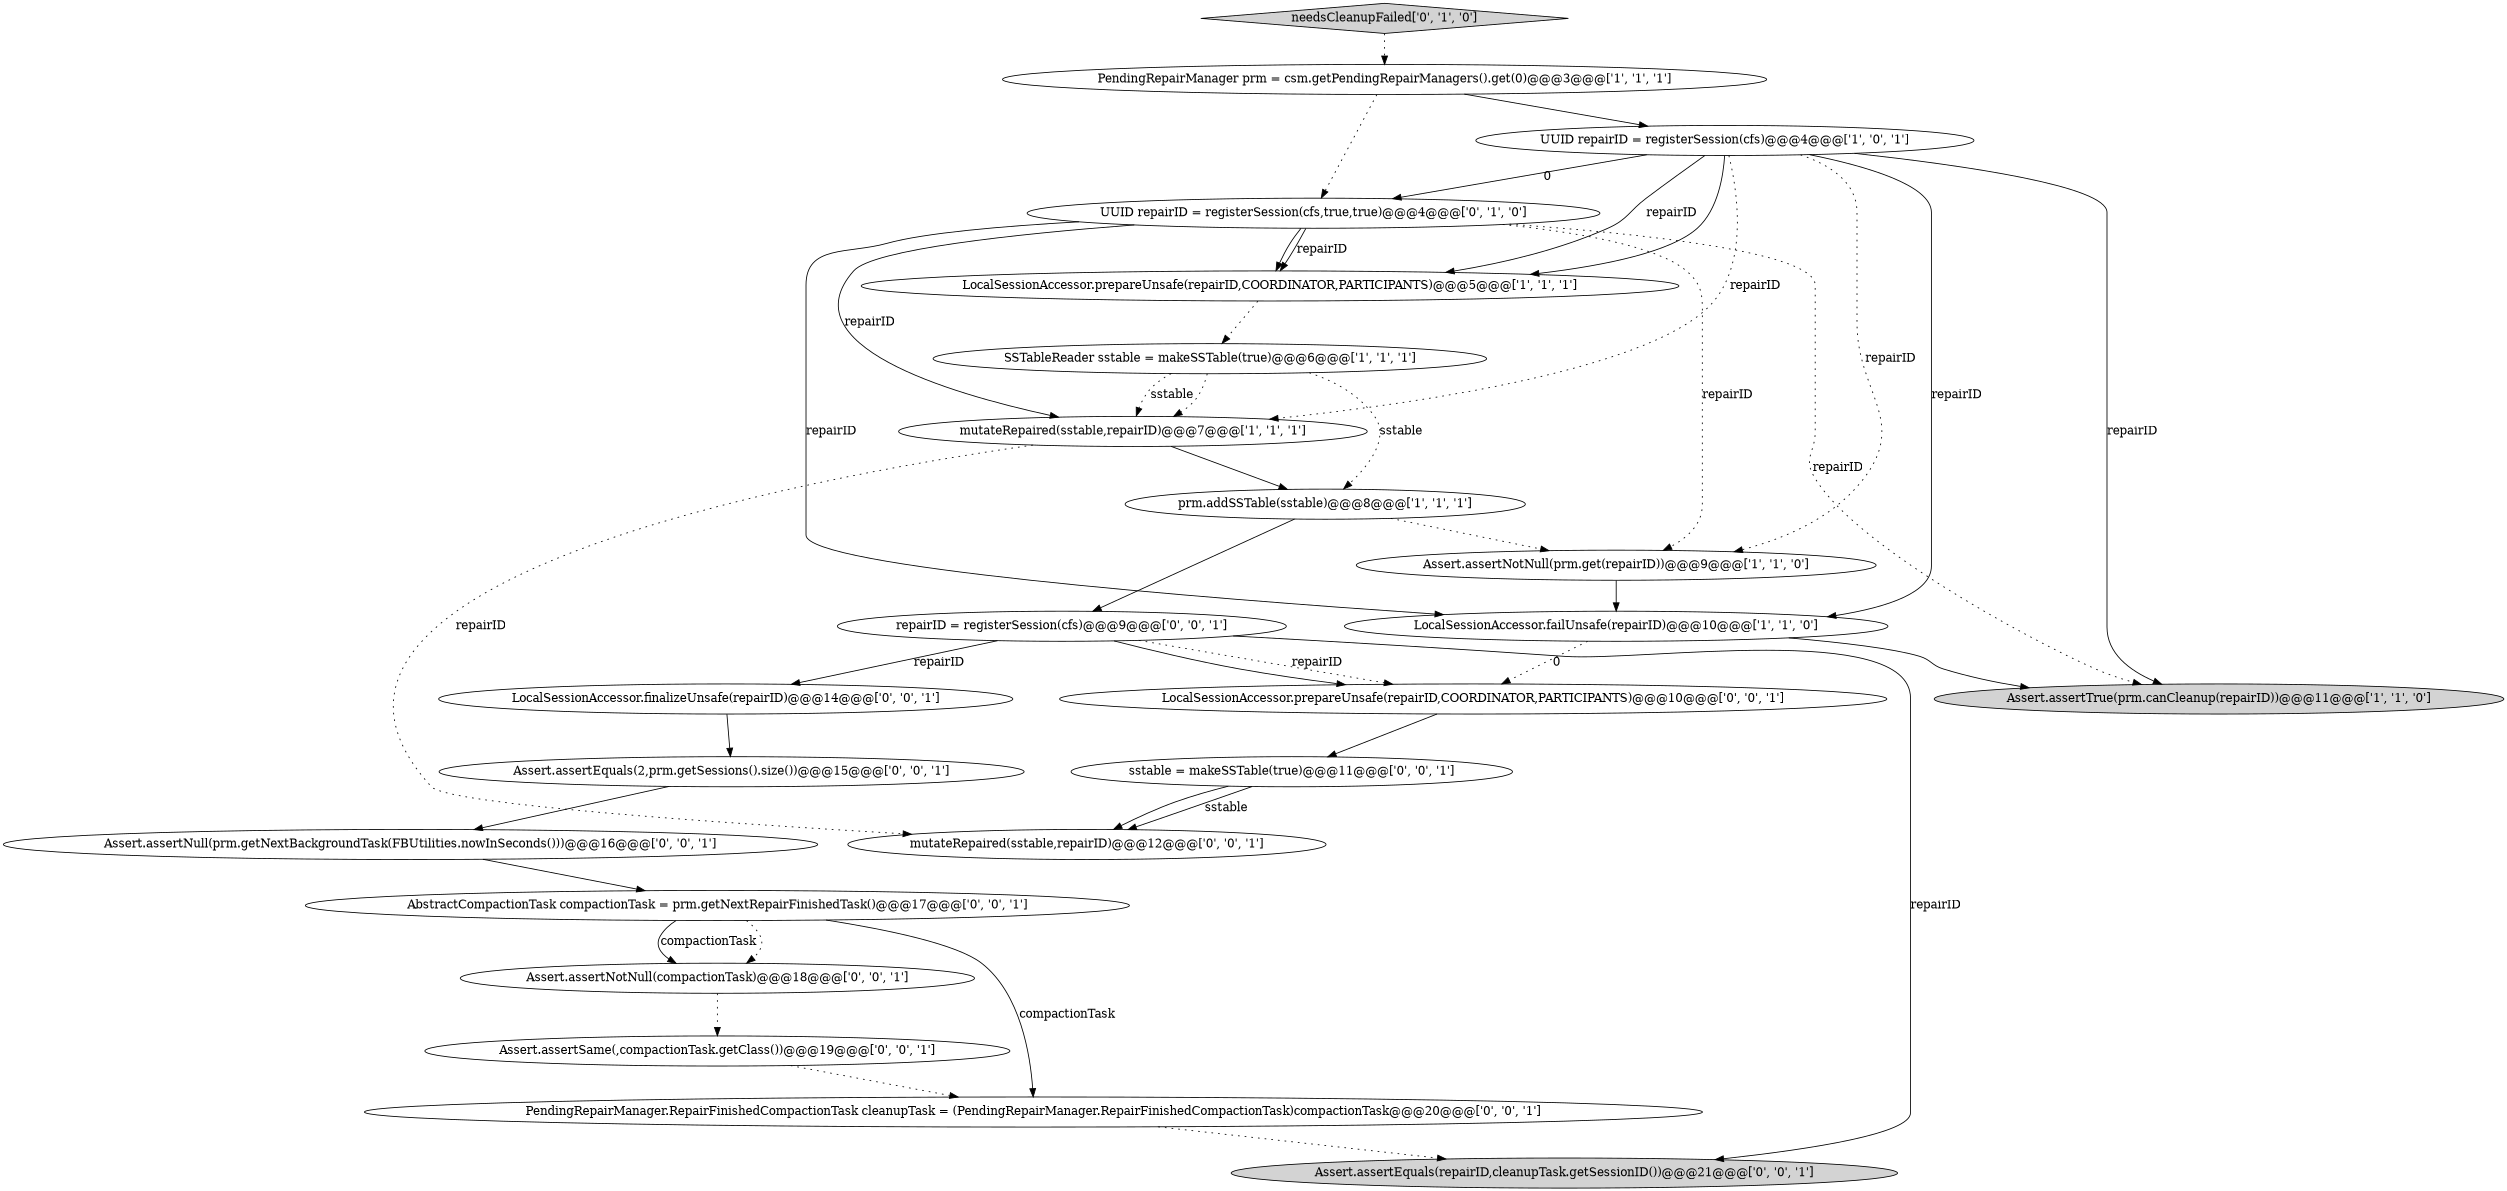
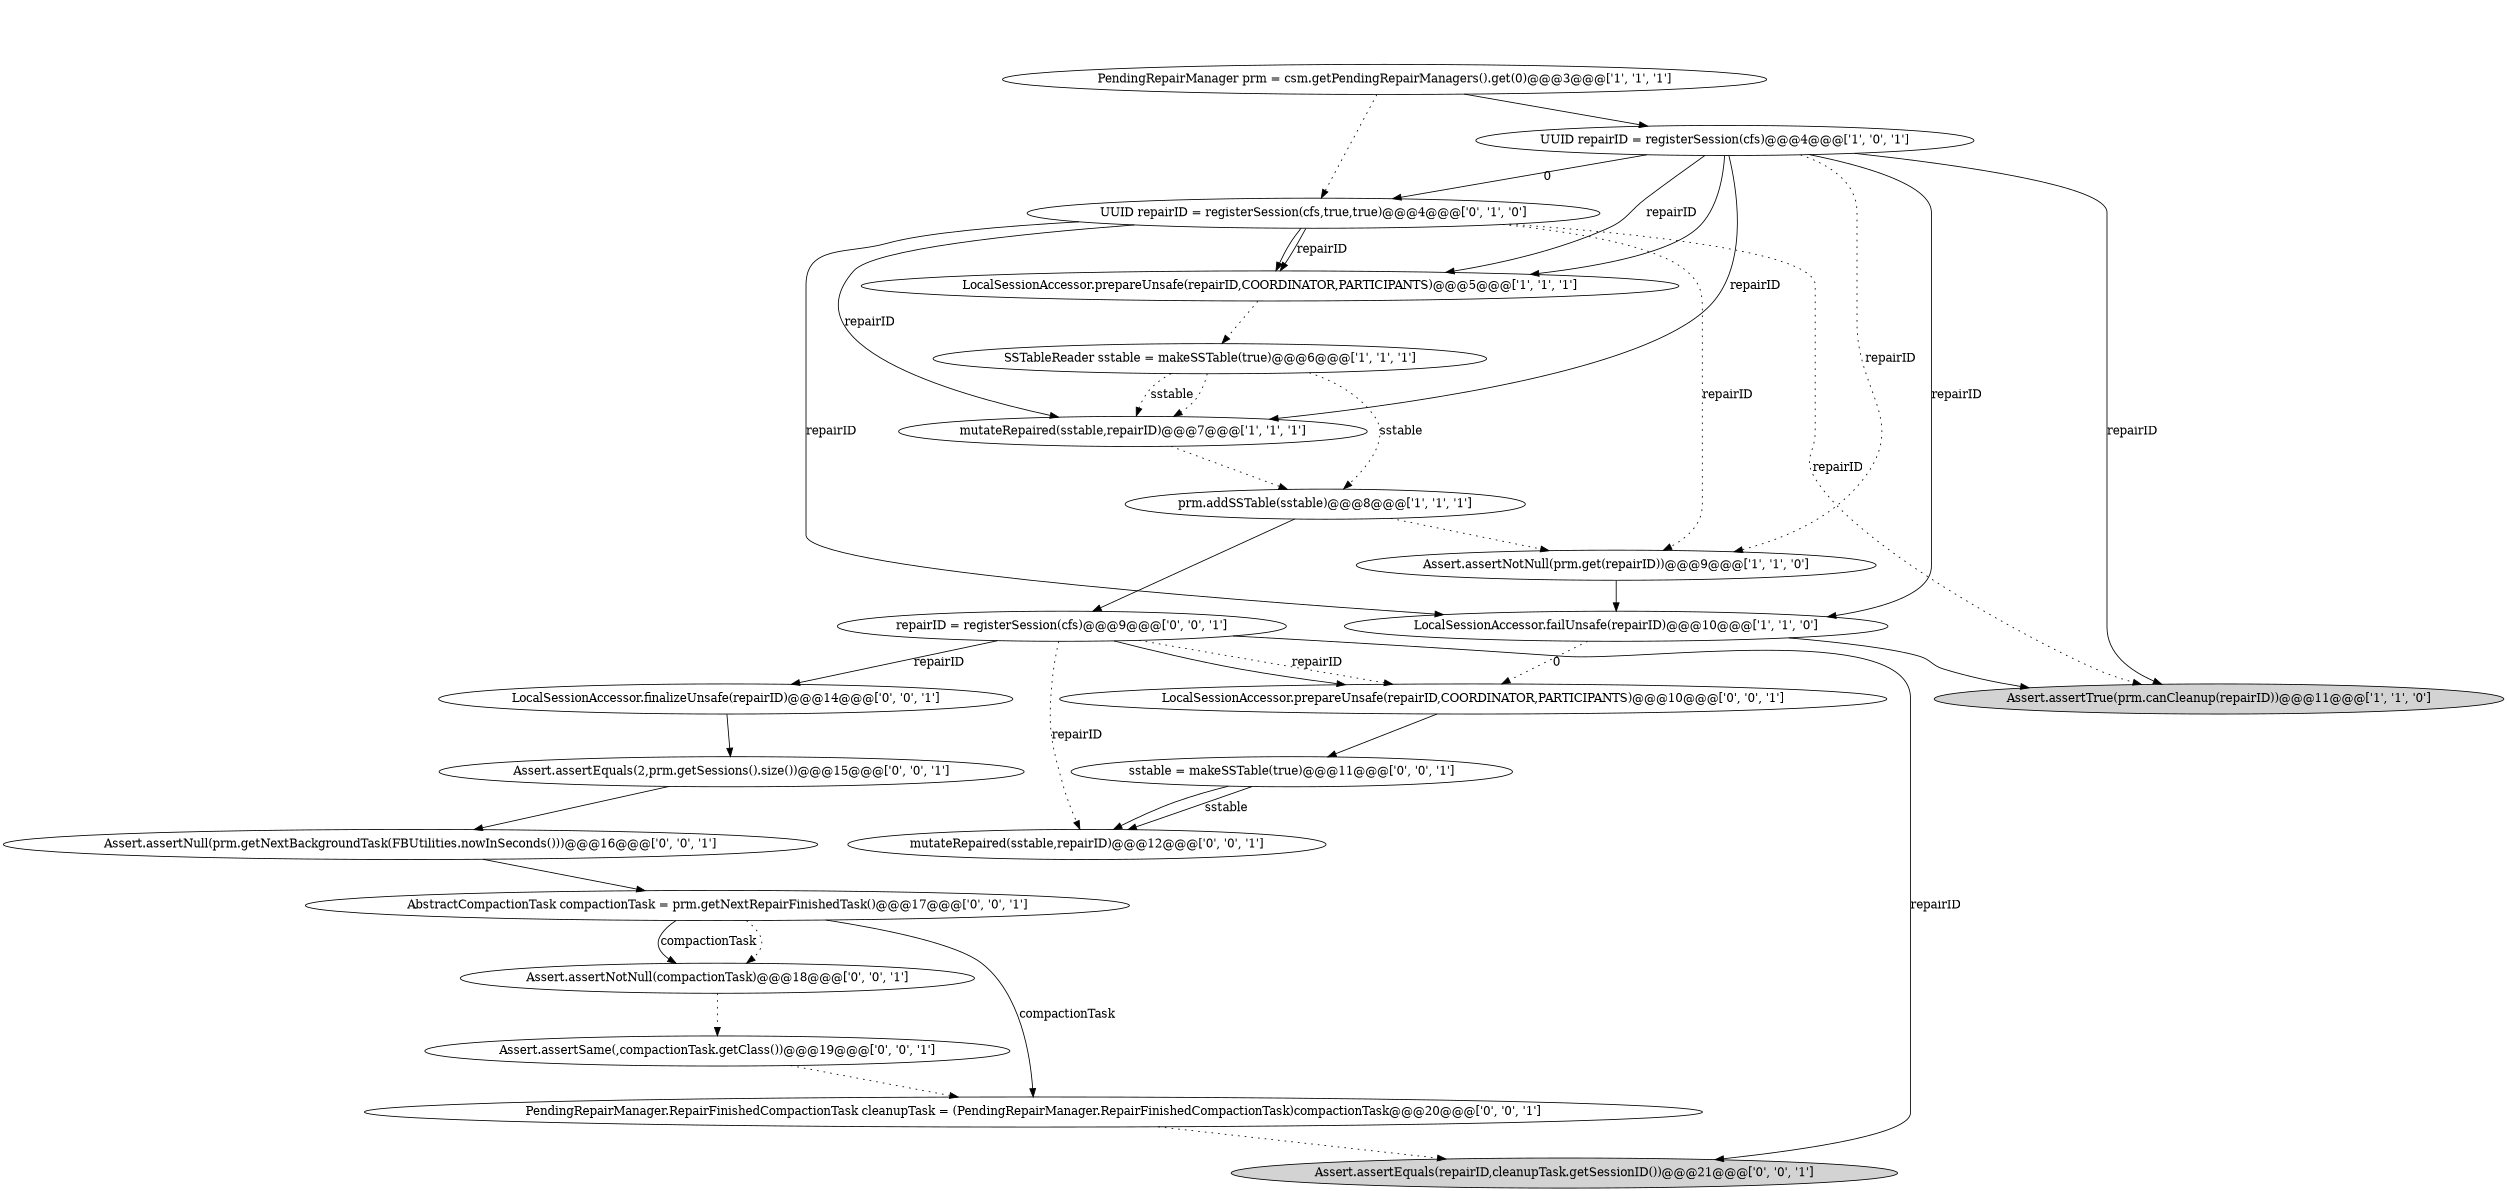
(1385, 18) -> none
(1578, 367) -> (1578, 367)
(1225, 466) -> (1225, 466)
(429, 639) -> (1051, 733)
